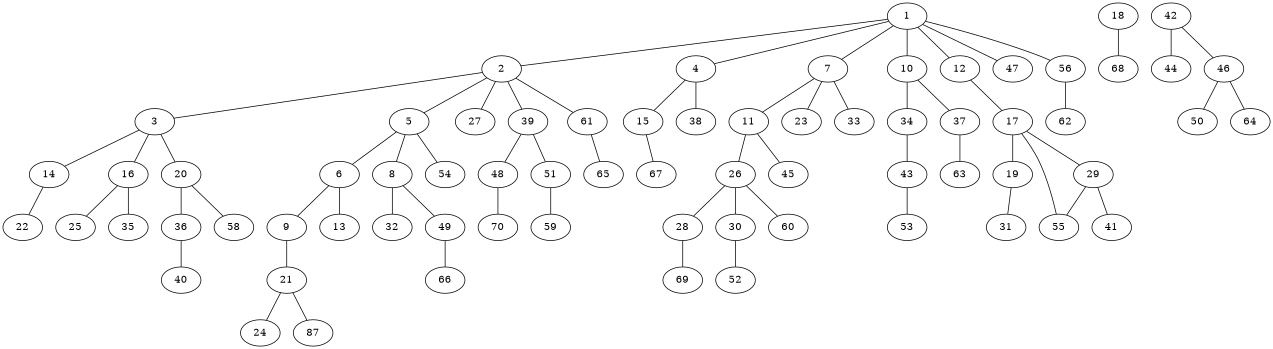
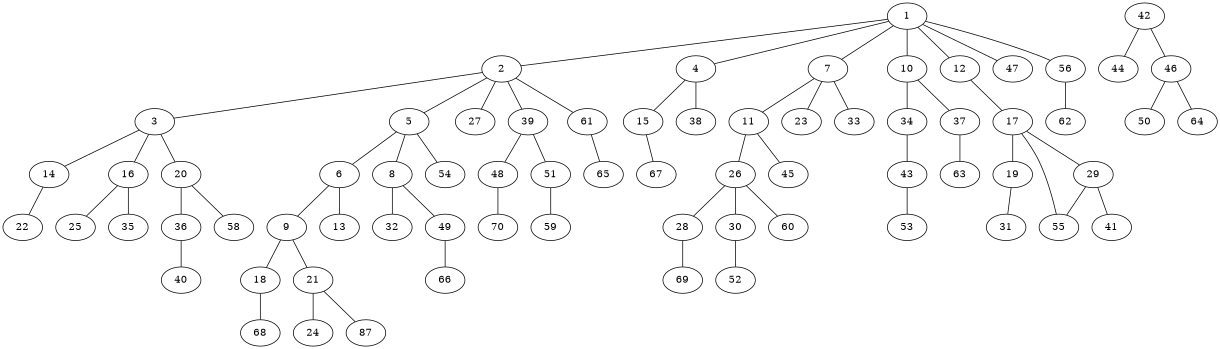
none -> (274, 254)
